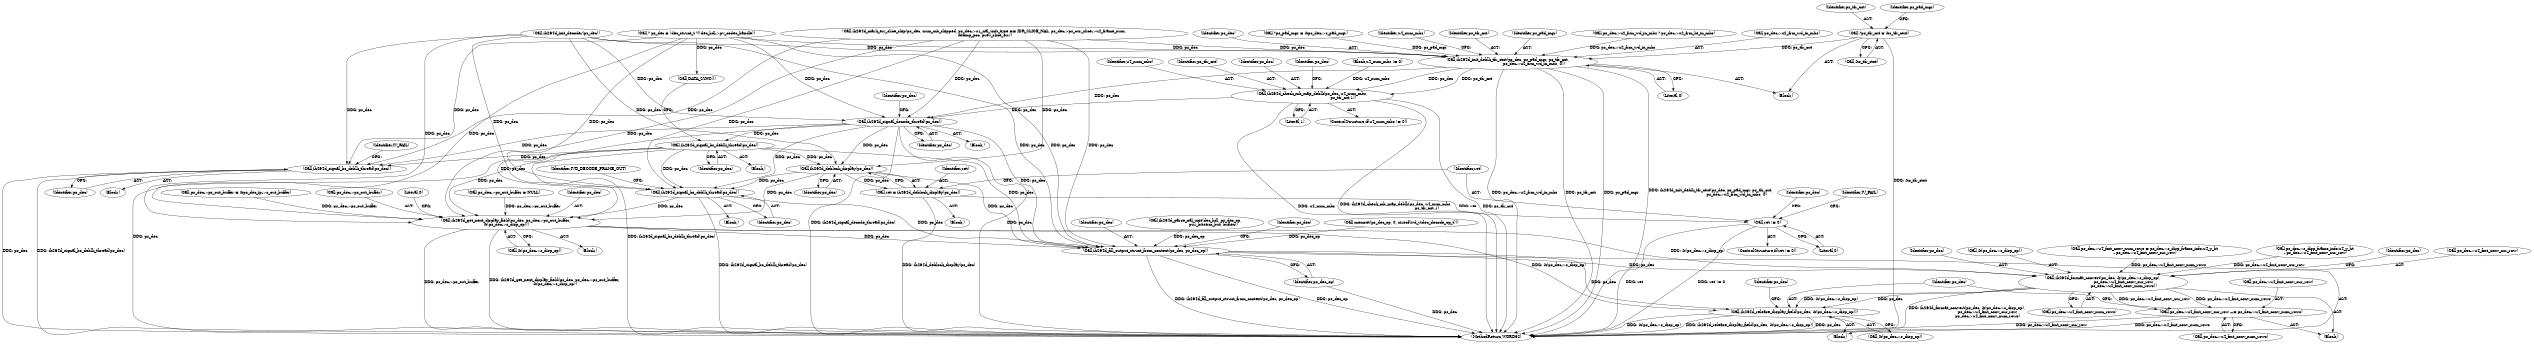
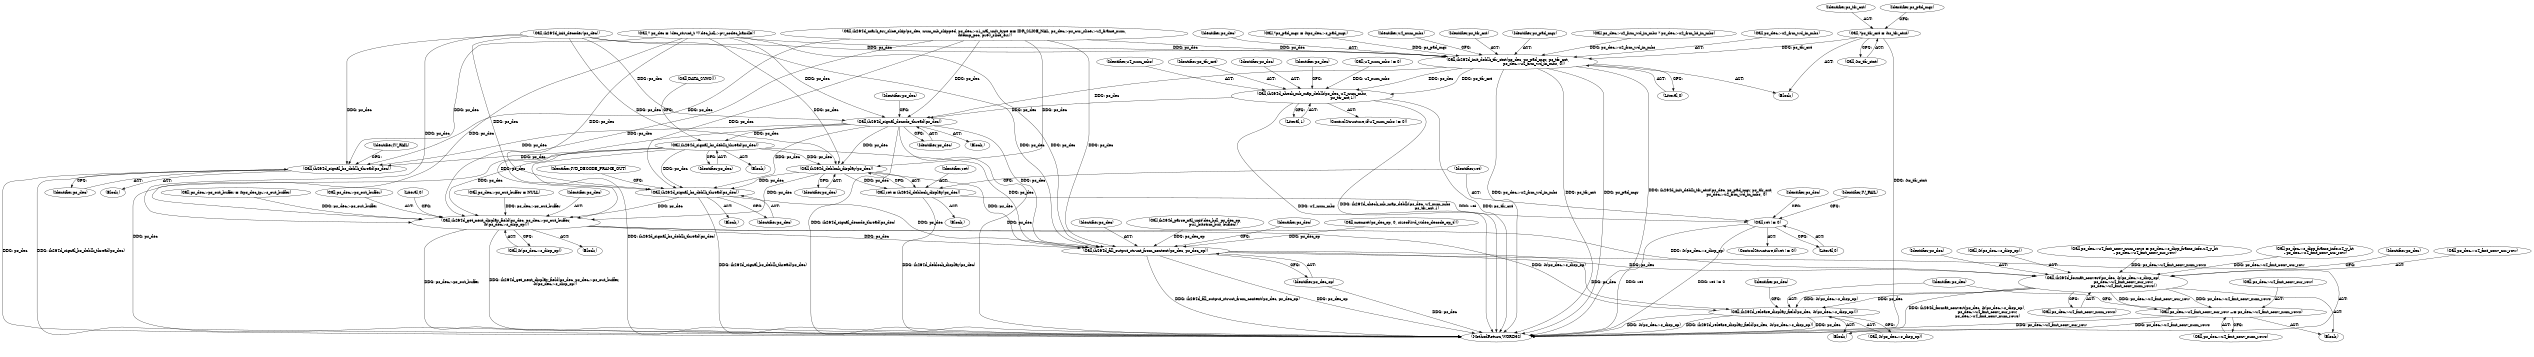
(697, 55) -> (787, 87)
(1378, 62) -> (1378, 62)
